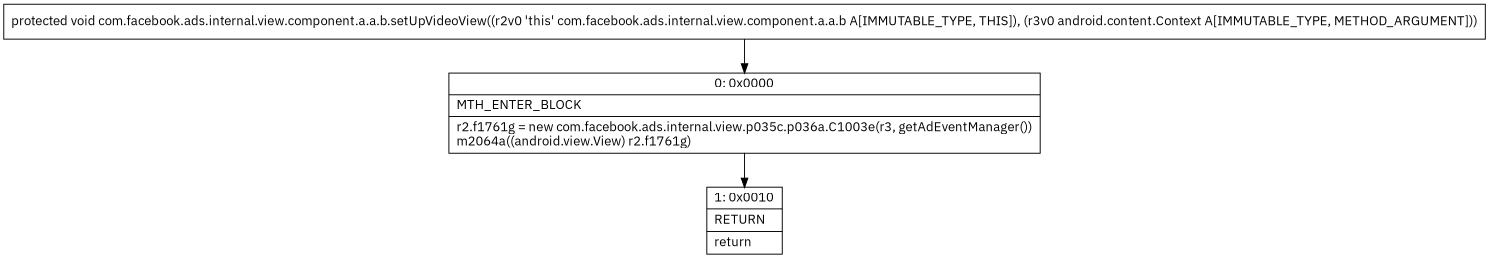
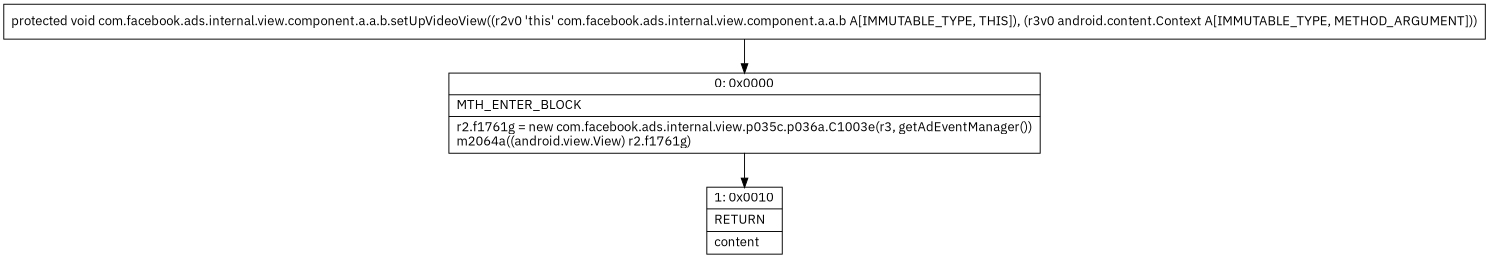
(733, 242) -> (737, 242)
